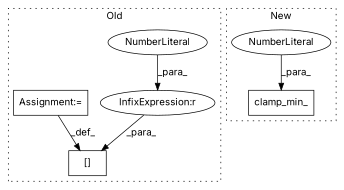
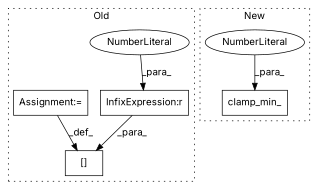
(158, 103) -> (144, 103)
